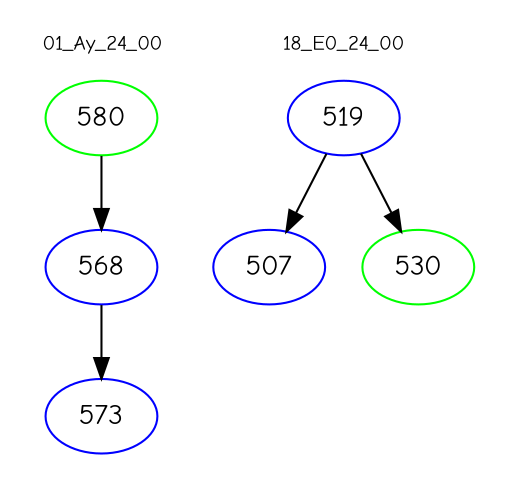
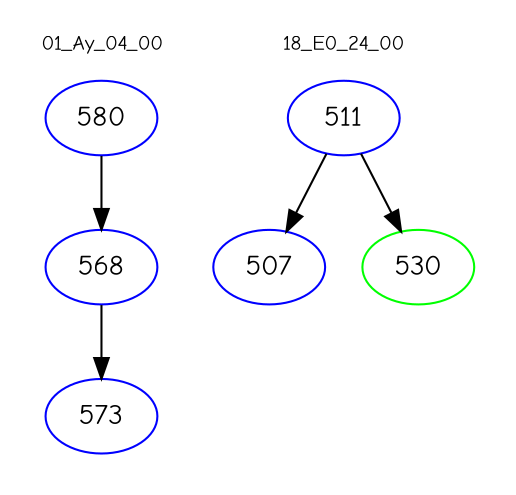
(103, 45) -> (103, 45)
(101, 118) -> (101, 118)
(344, 118) -> (344, 118)
